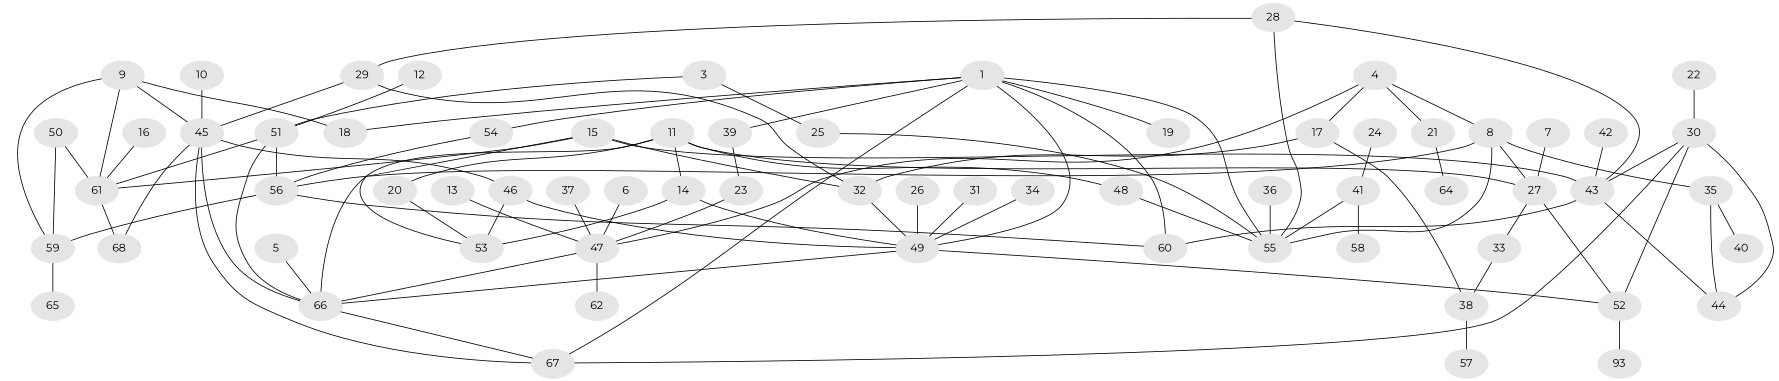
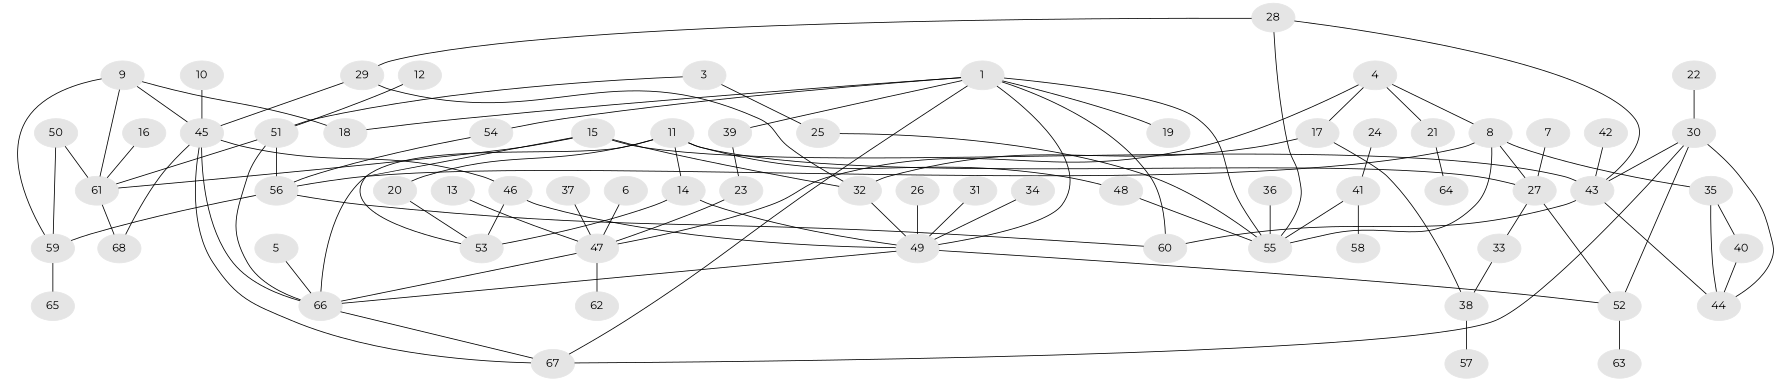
none -> (1730, 277)
(1620, 364) -> (1620, 364)
